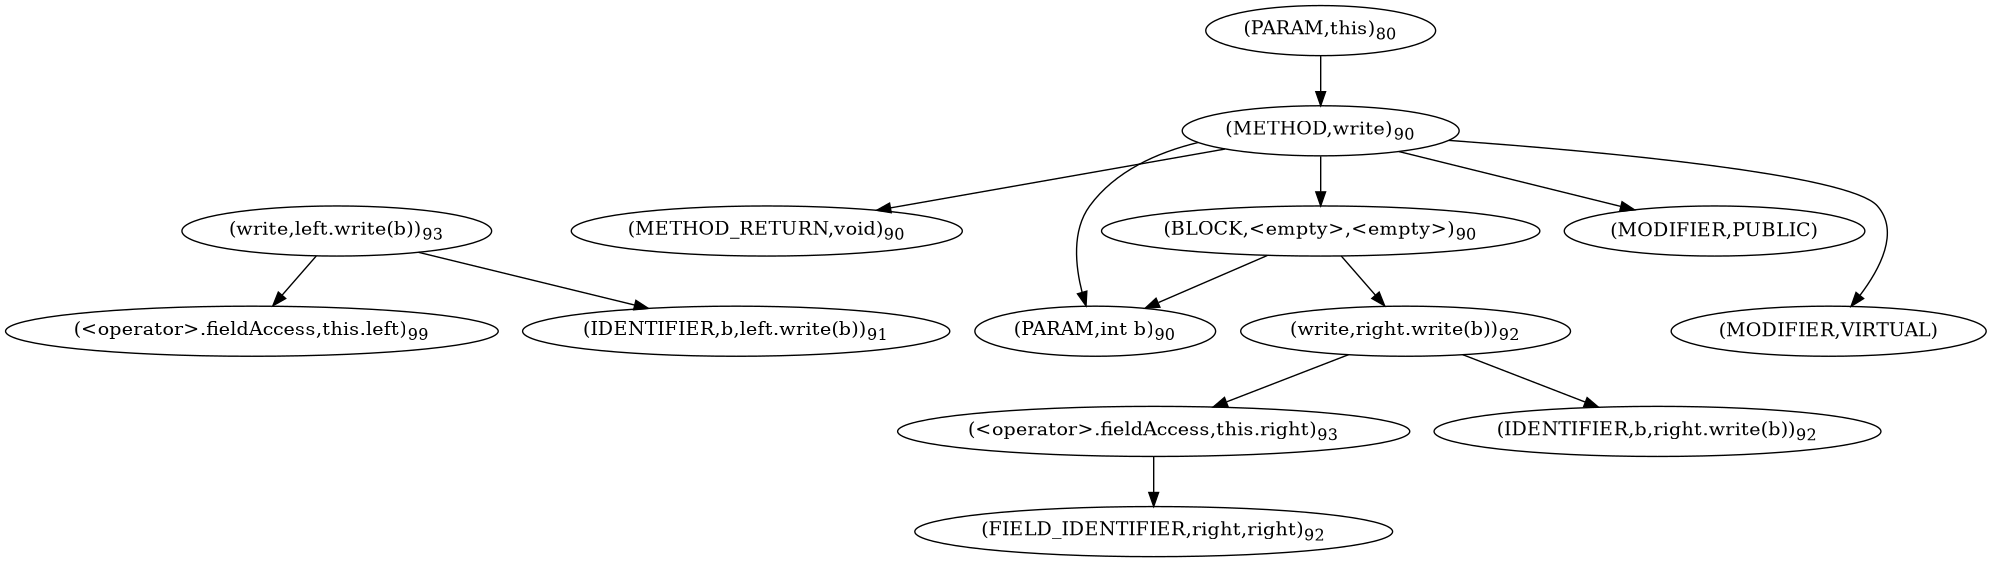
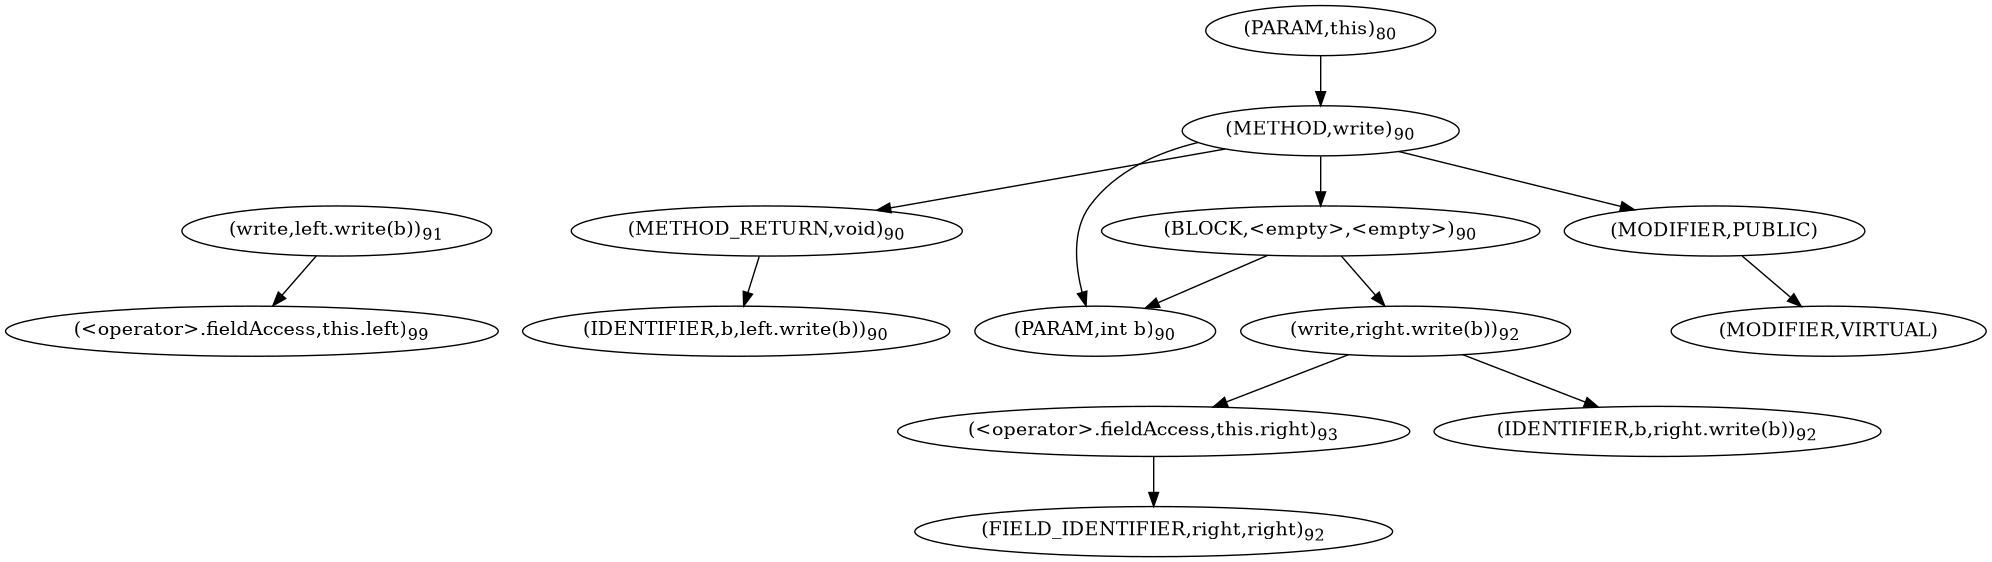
(1715, 166) -> (1766, 277)
(434, 229) -> (434, 229)
(527, 279) -> (754, 274)
(878, 329) -> (878, 329)
